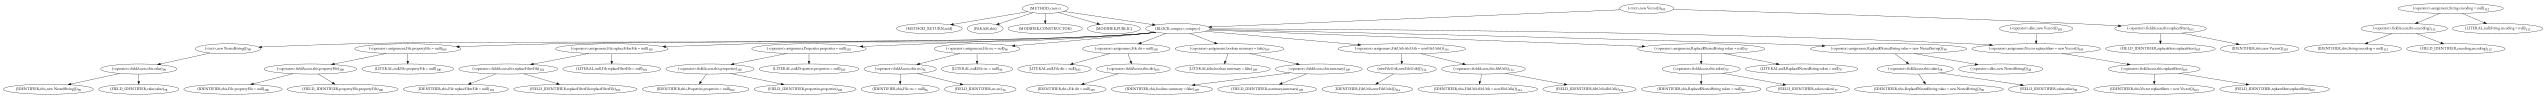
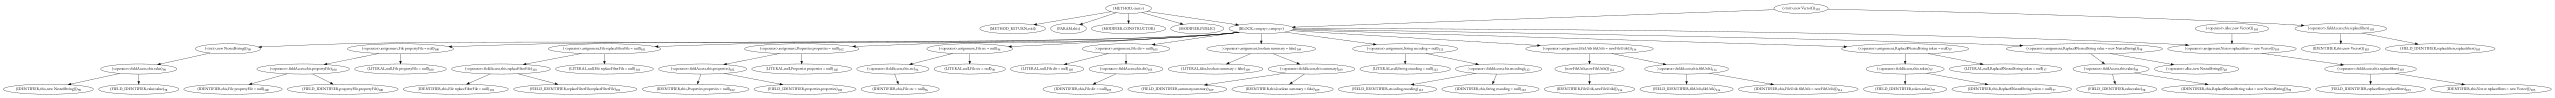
none -> (1329, 38)
(980, 89) -> none
